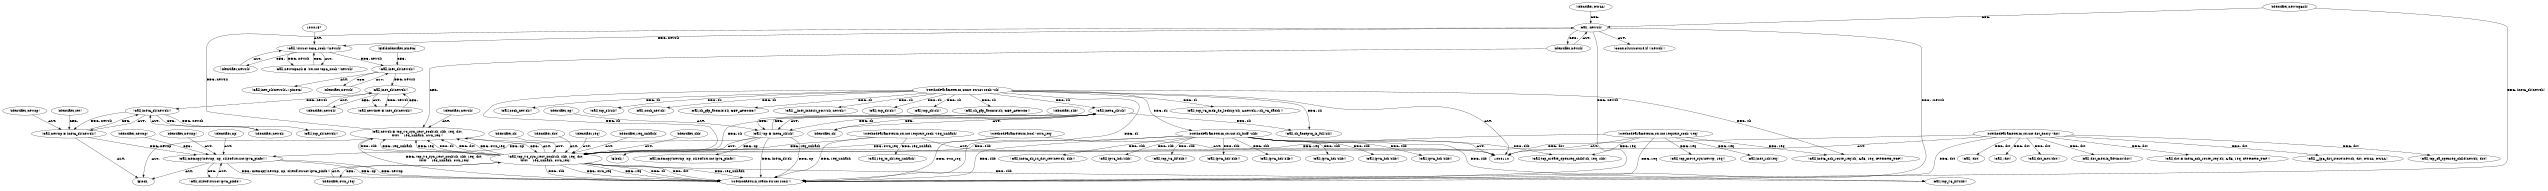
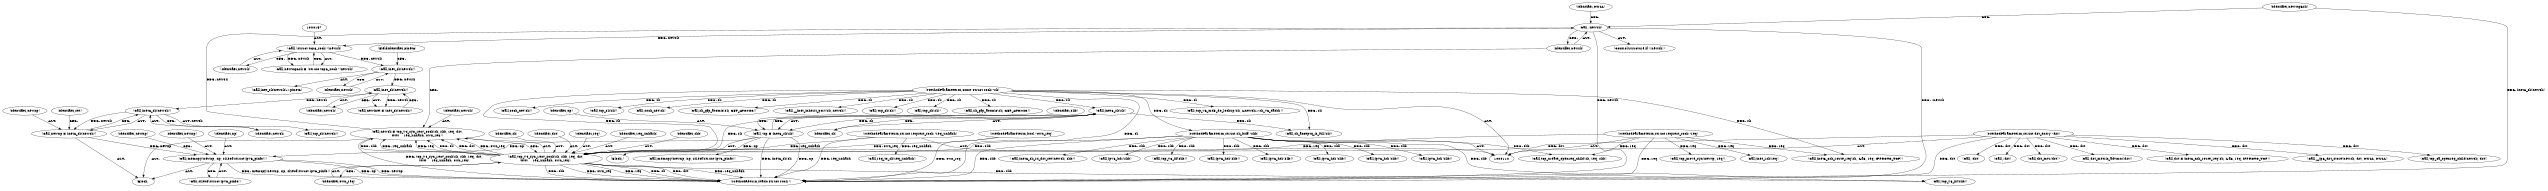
(193, 121) -> (193, 121)
(1202, 146) -> none
